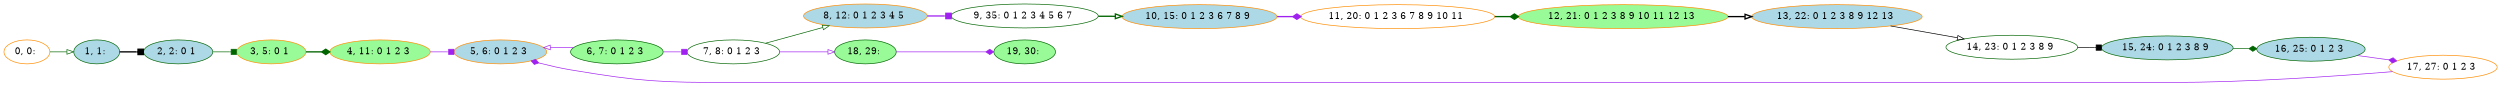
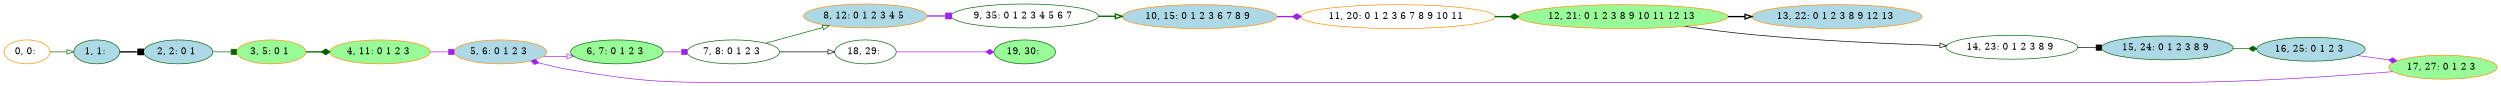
(1924, 32) -> (1812, 39)
(562, 47) -> (555, 56)
(804, 52) -> (804, 52)
(865, 52) -> (865, 52)
(2443, 67) -> (2443, 67)
